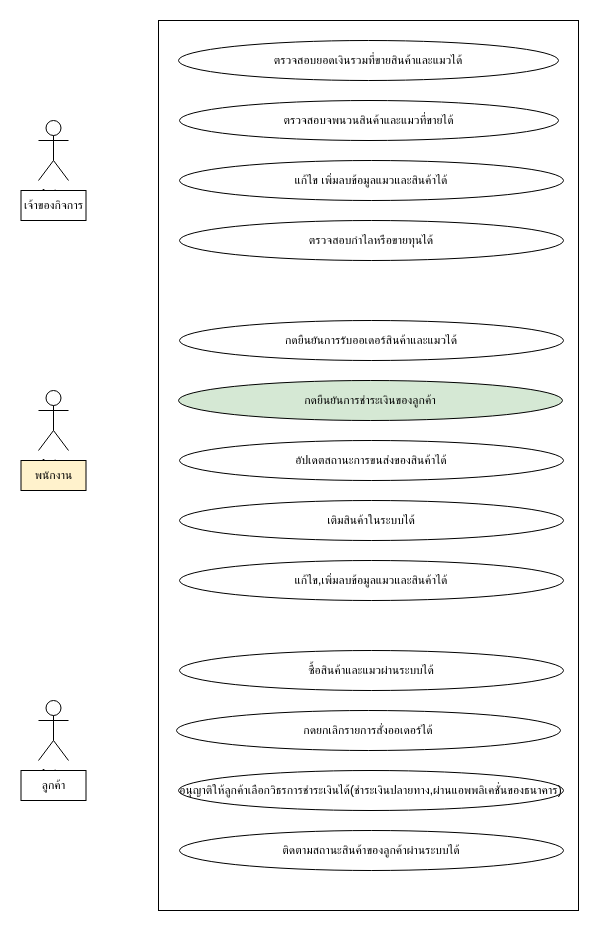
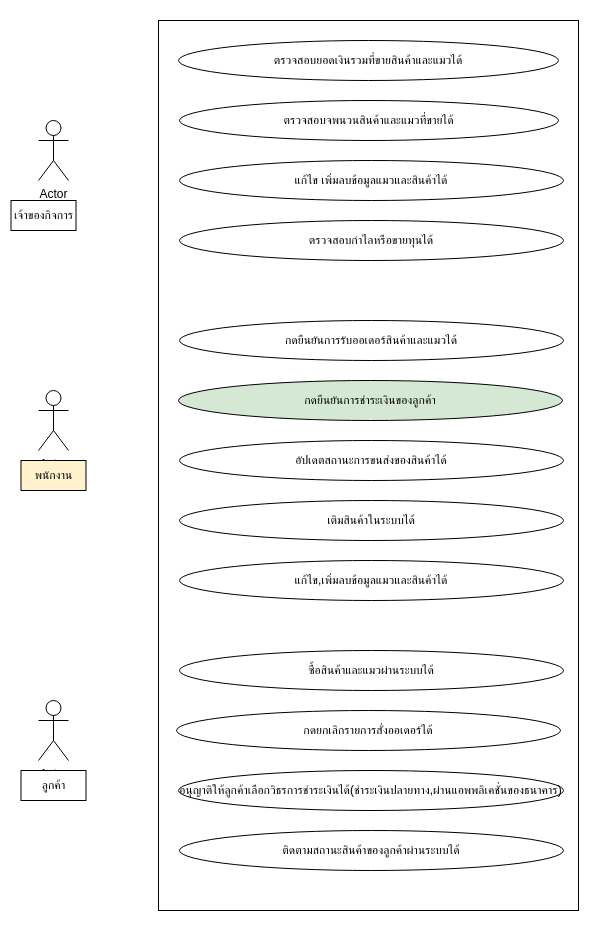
(54, 206) -> (44, 216)
